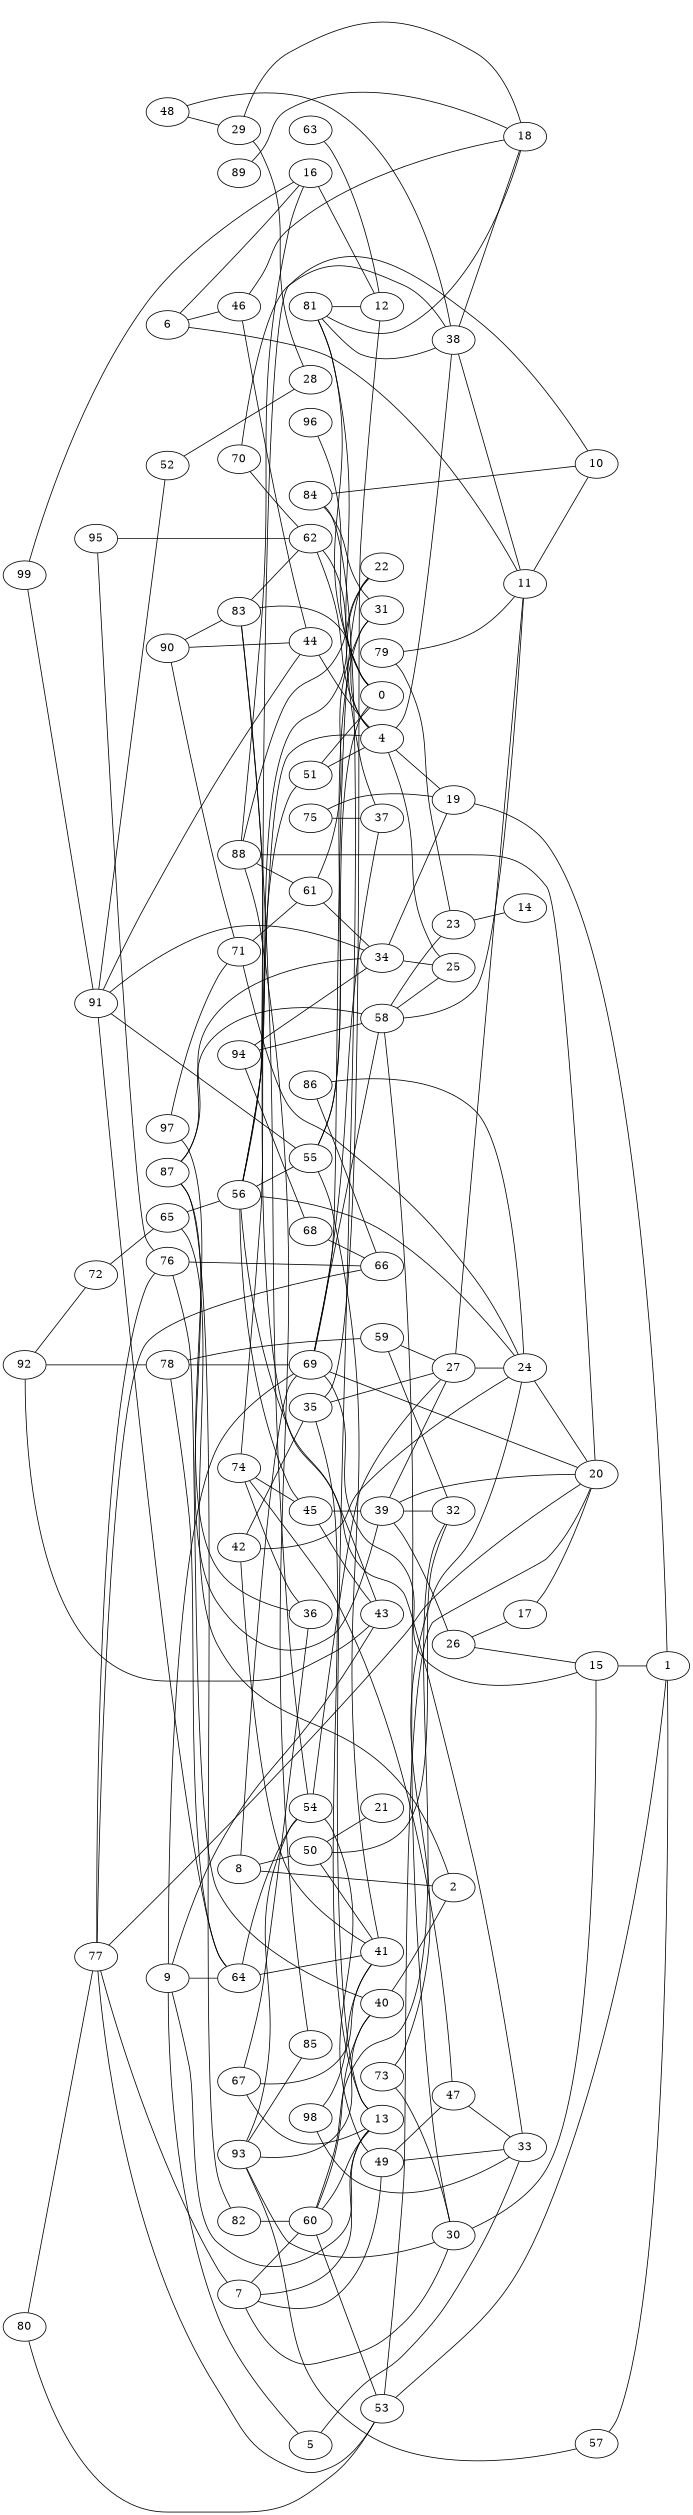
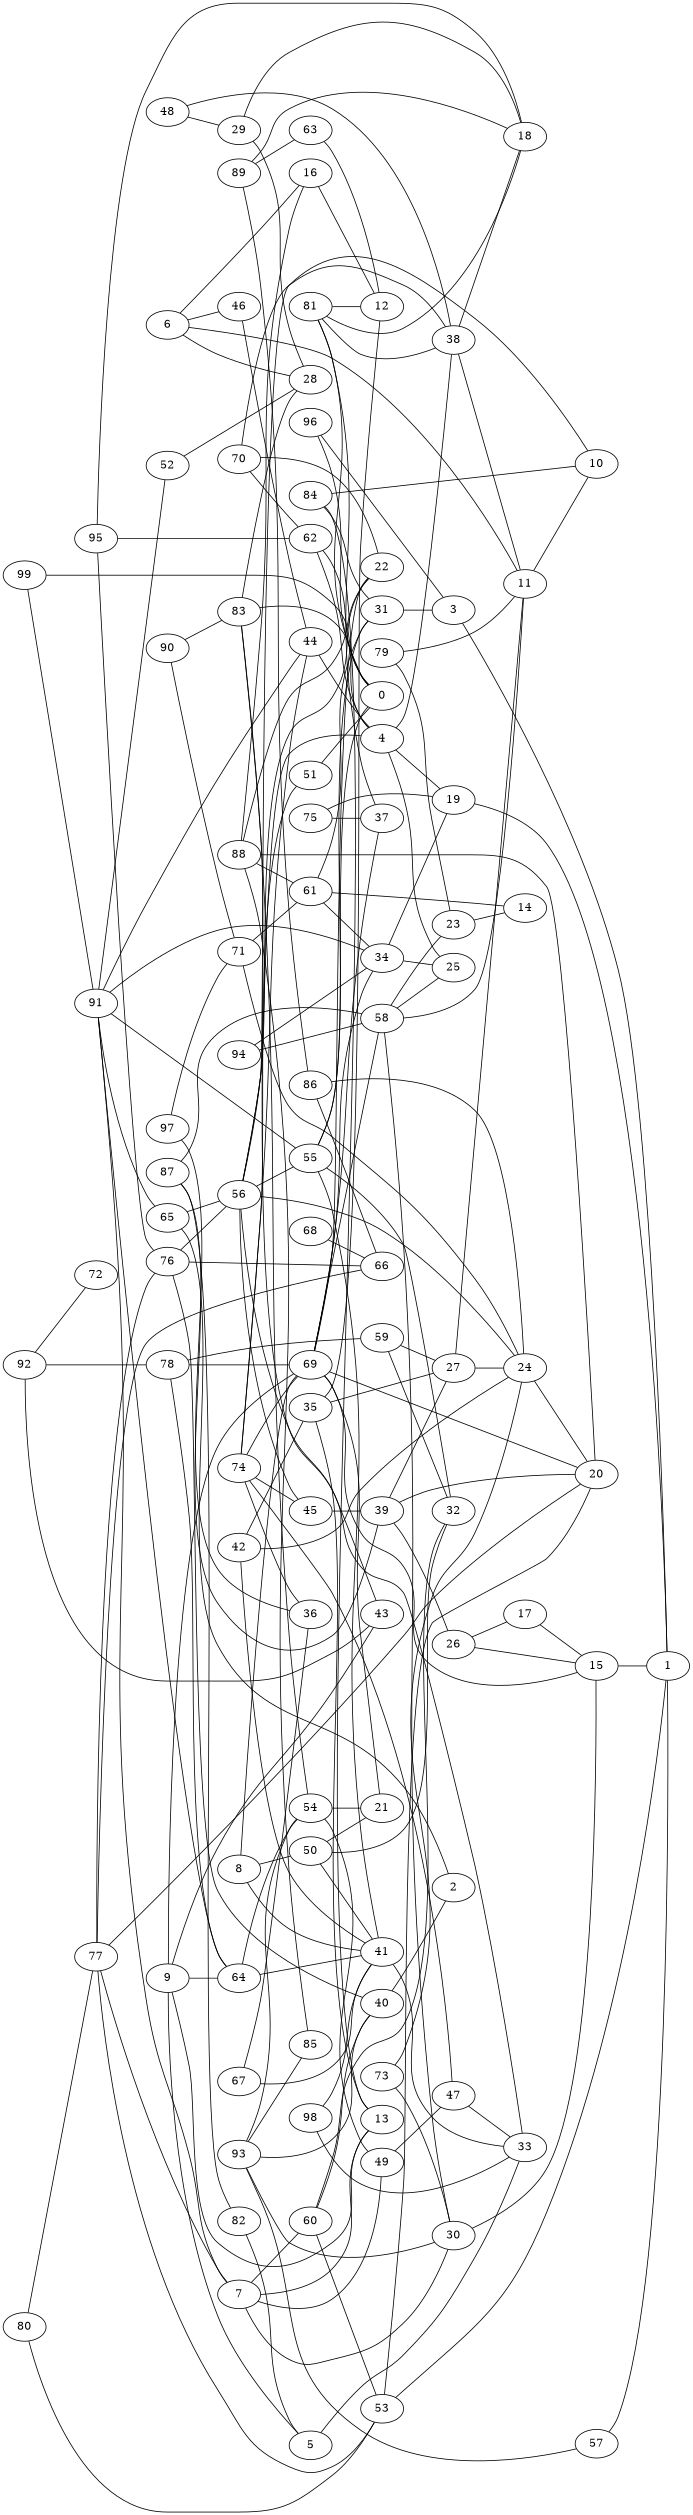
none -> (275, 152)
(356, 187) -> (156, 70)
(121, 342) -> (239, 575)
none -> (234, 361)
none -> (326, 470)
(275, 575) -> (261, 497)
none -> (454, 610)
none -> (278, 629)
(237, 645) -> (272, 954)
(346, 757) -> none
none -> (422, 899)
(217, 1013) -> (342, 1092)
(278, 1151) -> none
none -> (206, 1226)
(132, 1246) -> (117, 1115)
none -> (270, 1414)
(418, 1511) -> (419, 1316)
(331, 1544) -> none
(568, 1547) -> (561, 1640)
none -> (359, 1614)
none -> (120, 1657)
(331, 1662) -> (347, 1808)
(355, 1879) -> (289, 1928)
(297, 2142) -> none
(454, 2155) -> (413, 2081)
(347, 2166) -> none
(280, 2221) -> (271, 2335)
